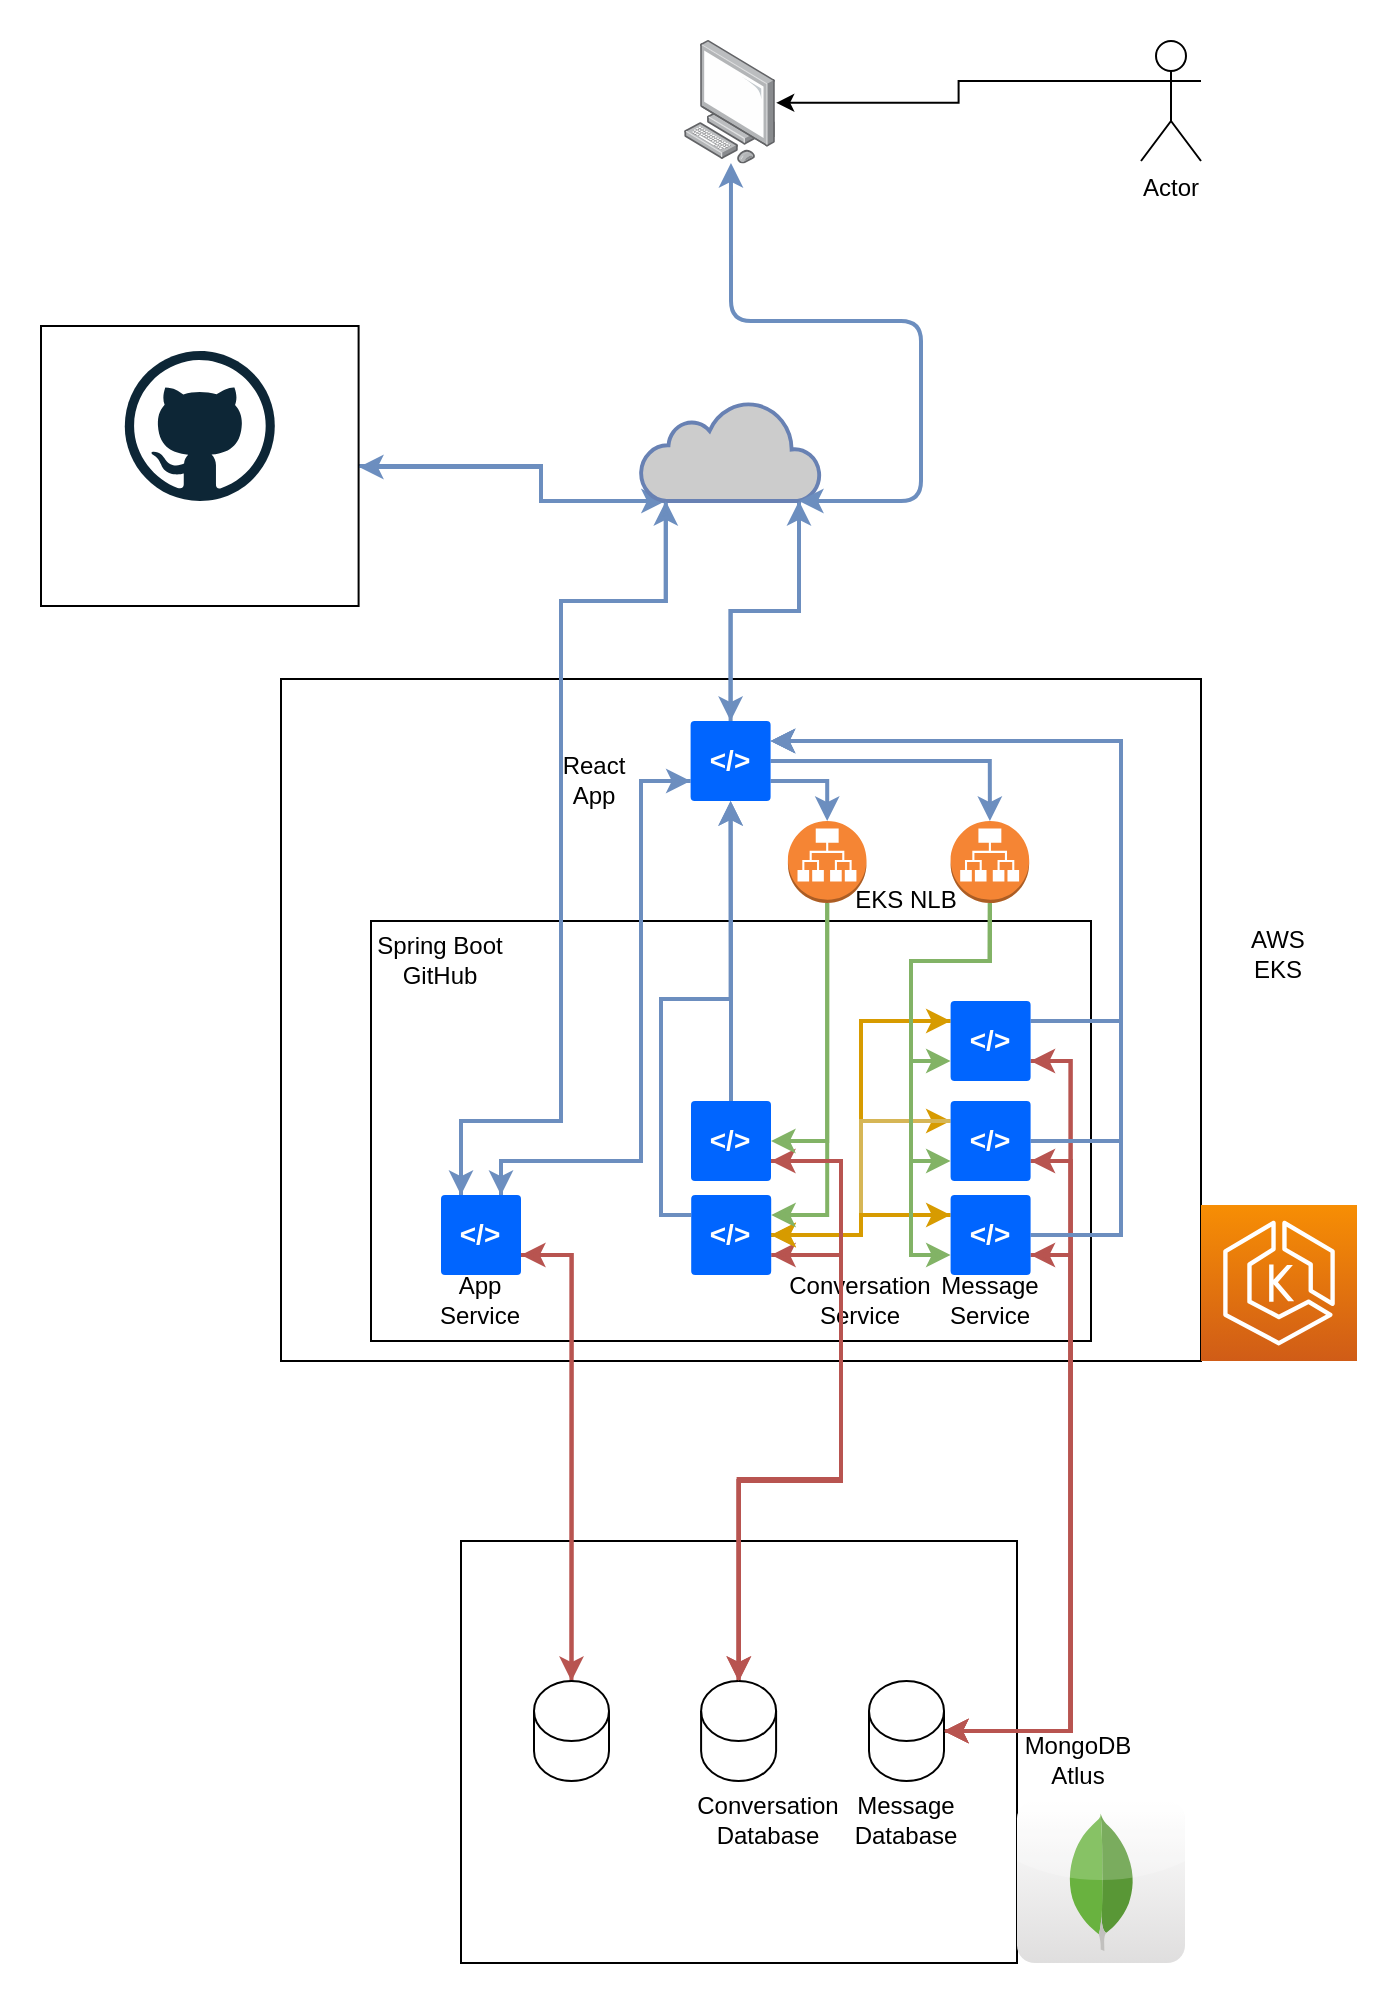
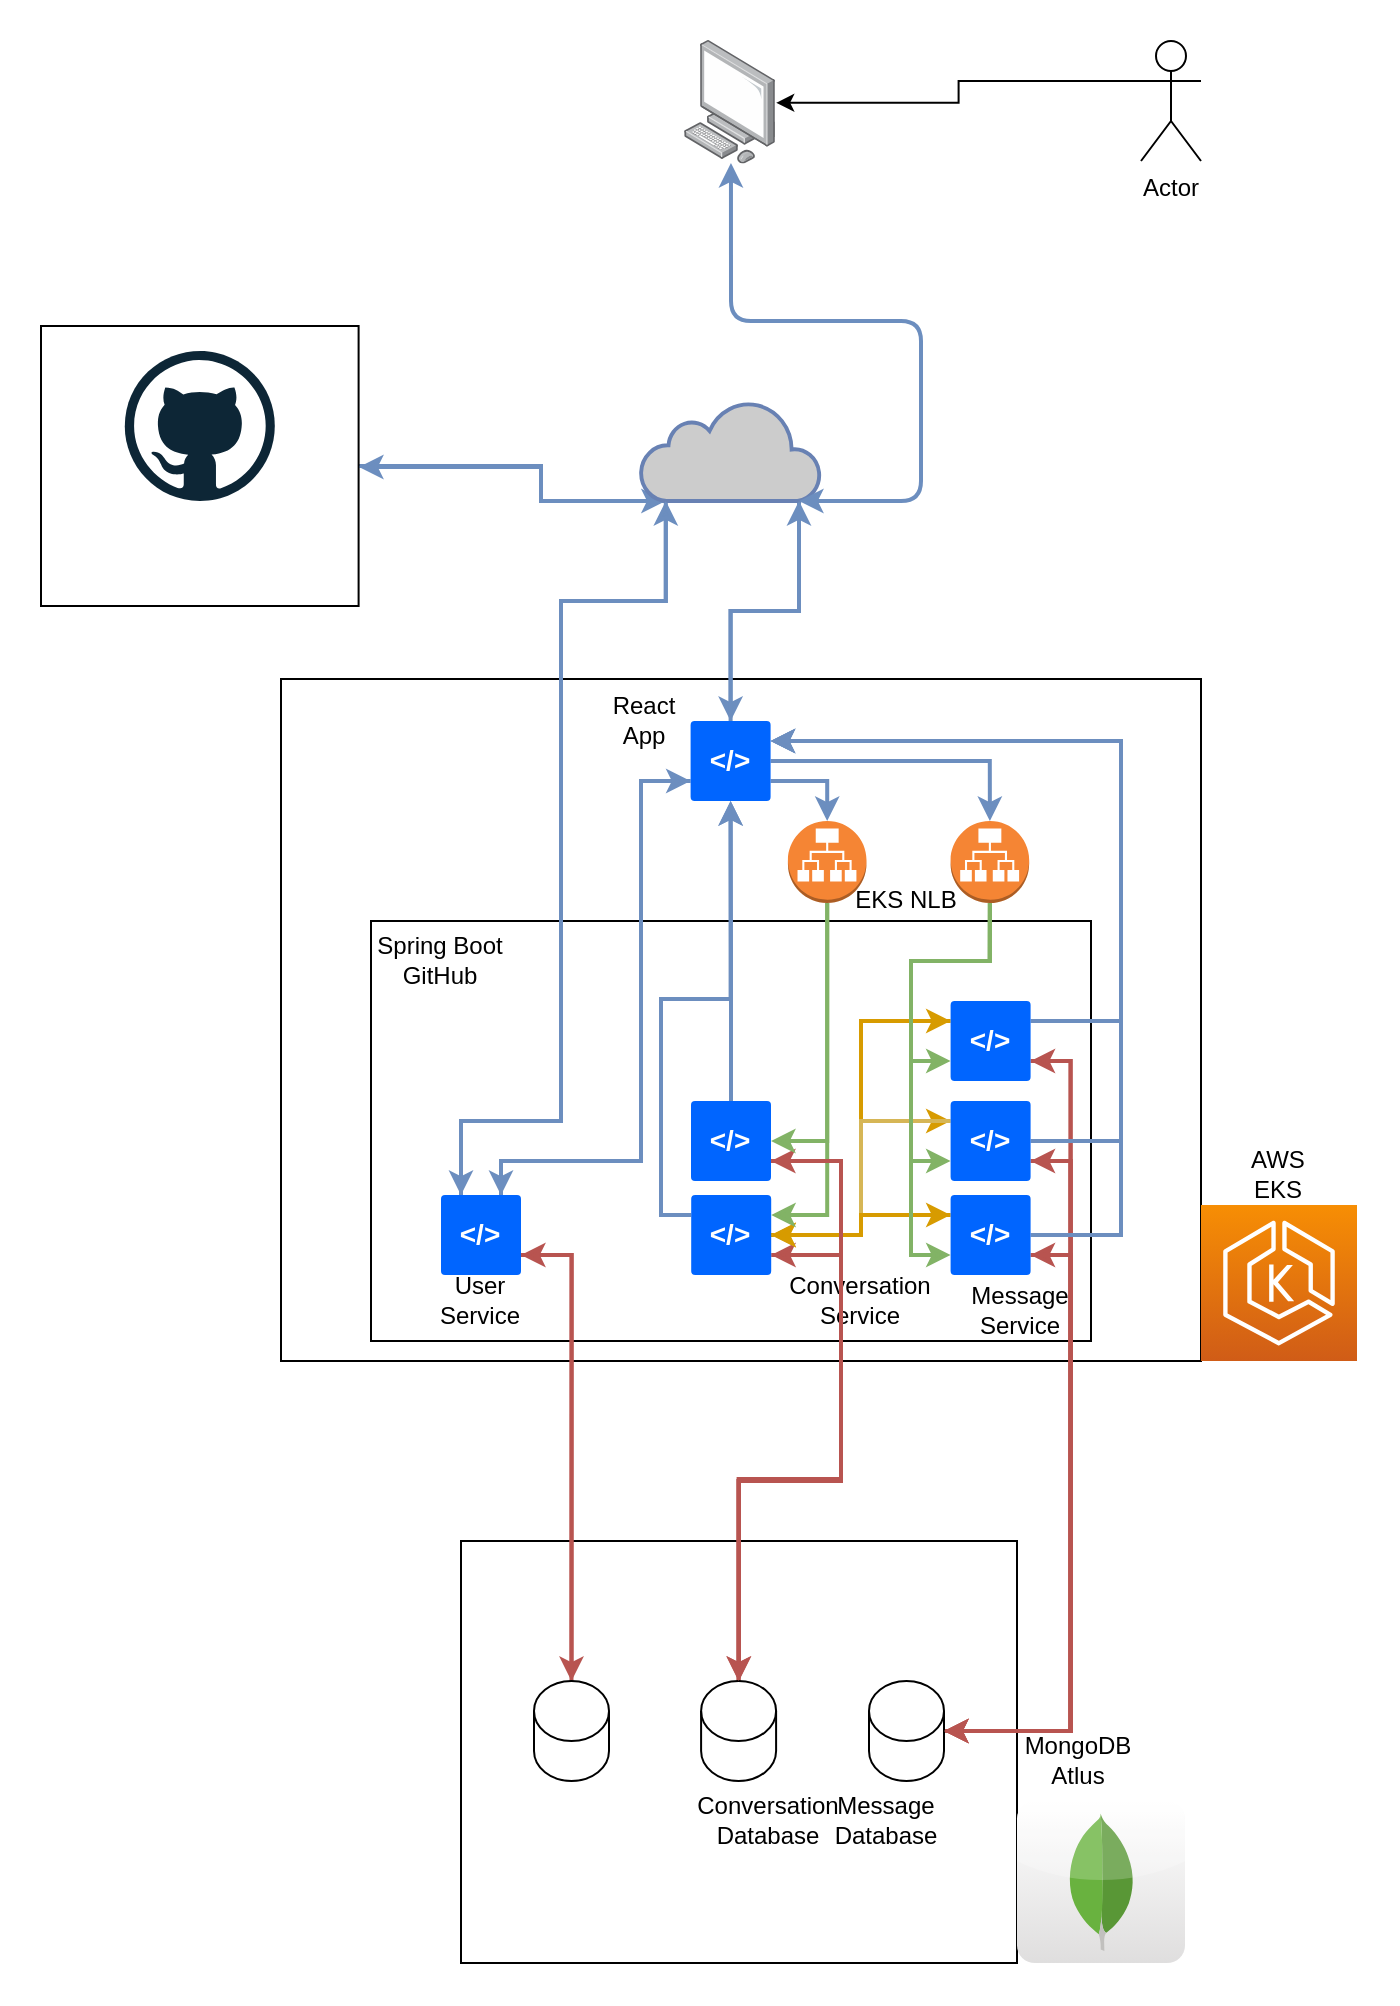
(595, 781) -> (645, 721)
(1279, 955) -> (1279, 1175)
(481, 1301) -> (481, 1301)
(991, 1301) -> (1021, 1311)
(907, 1821) -> (887, 1821)
